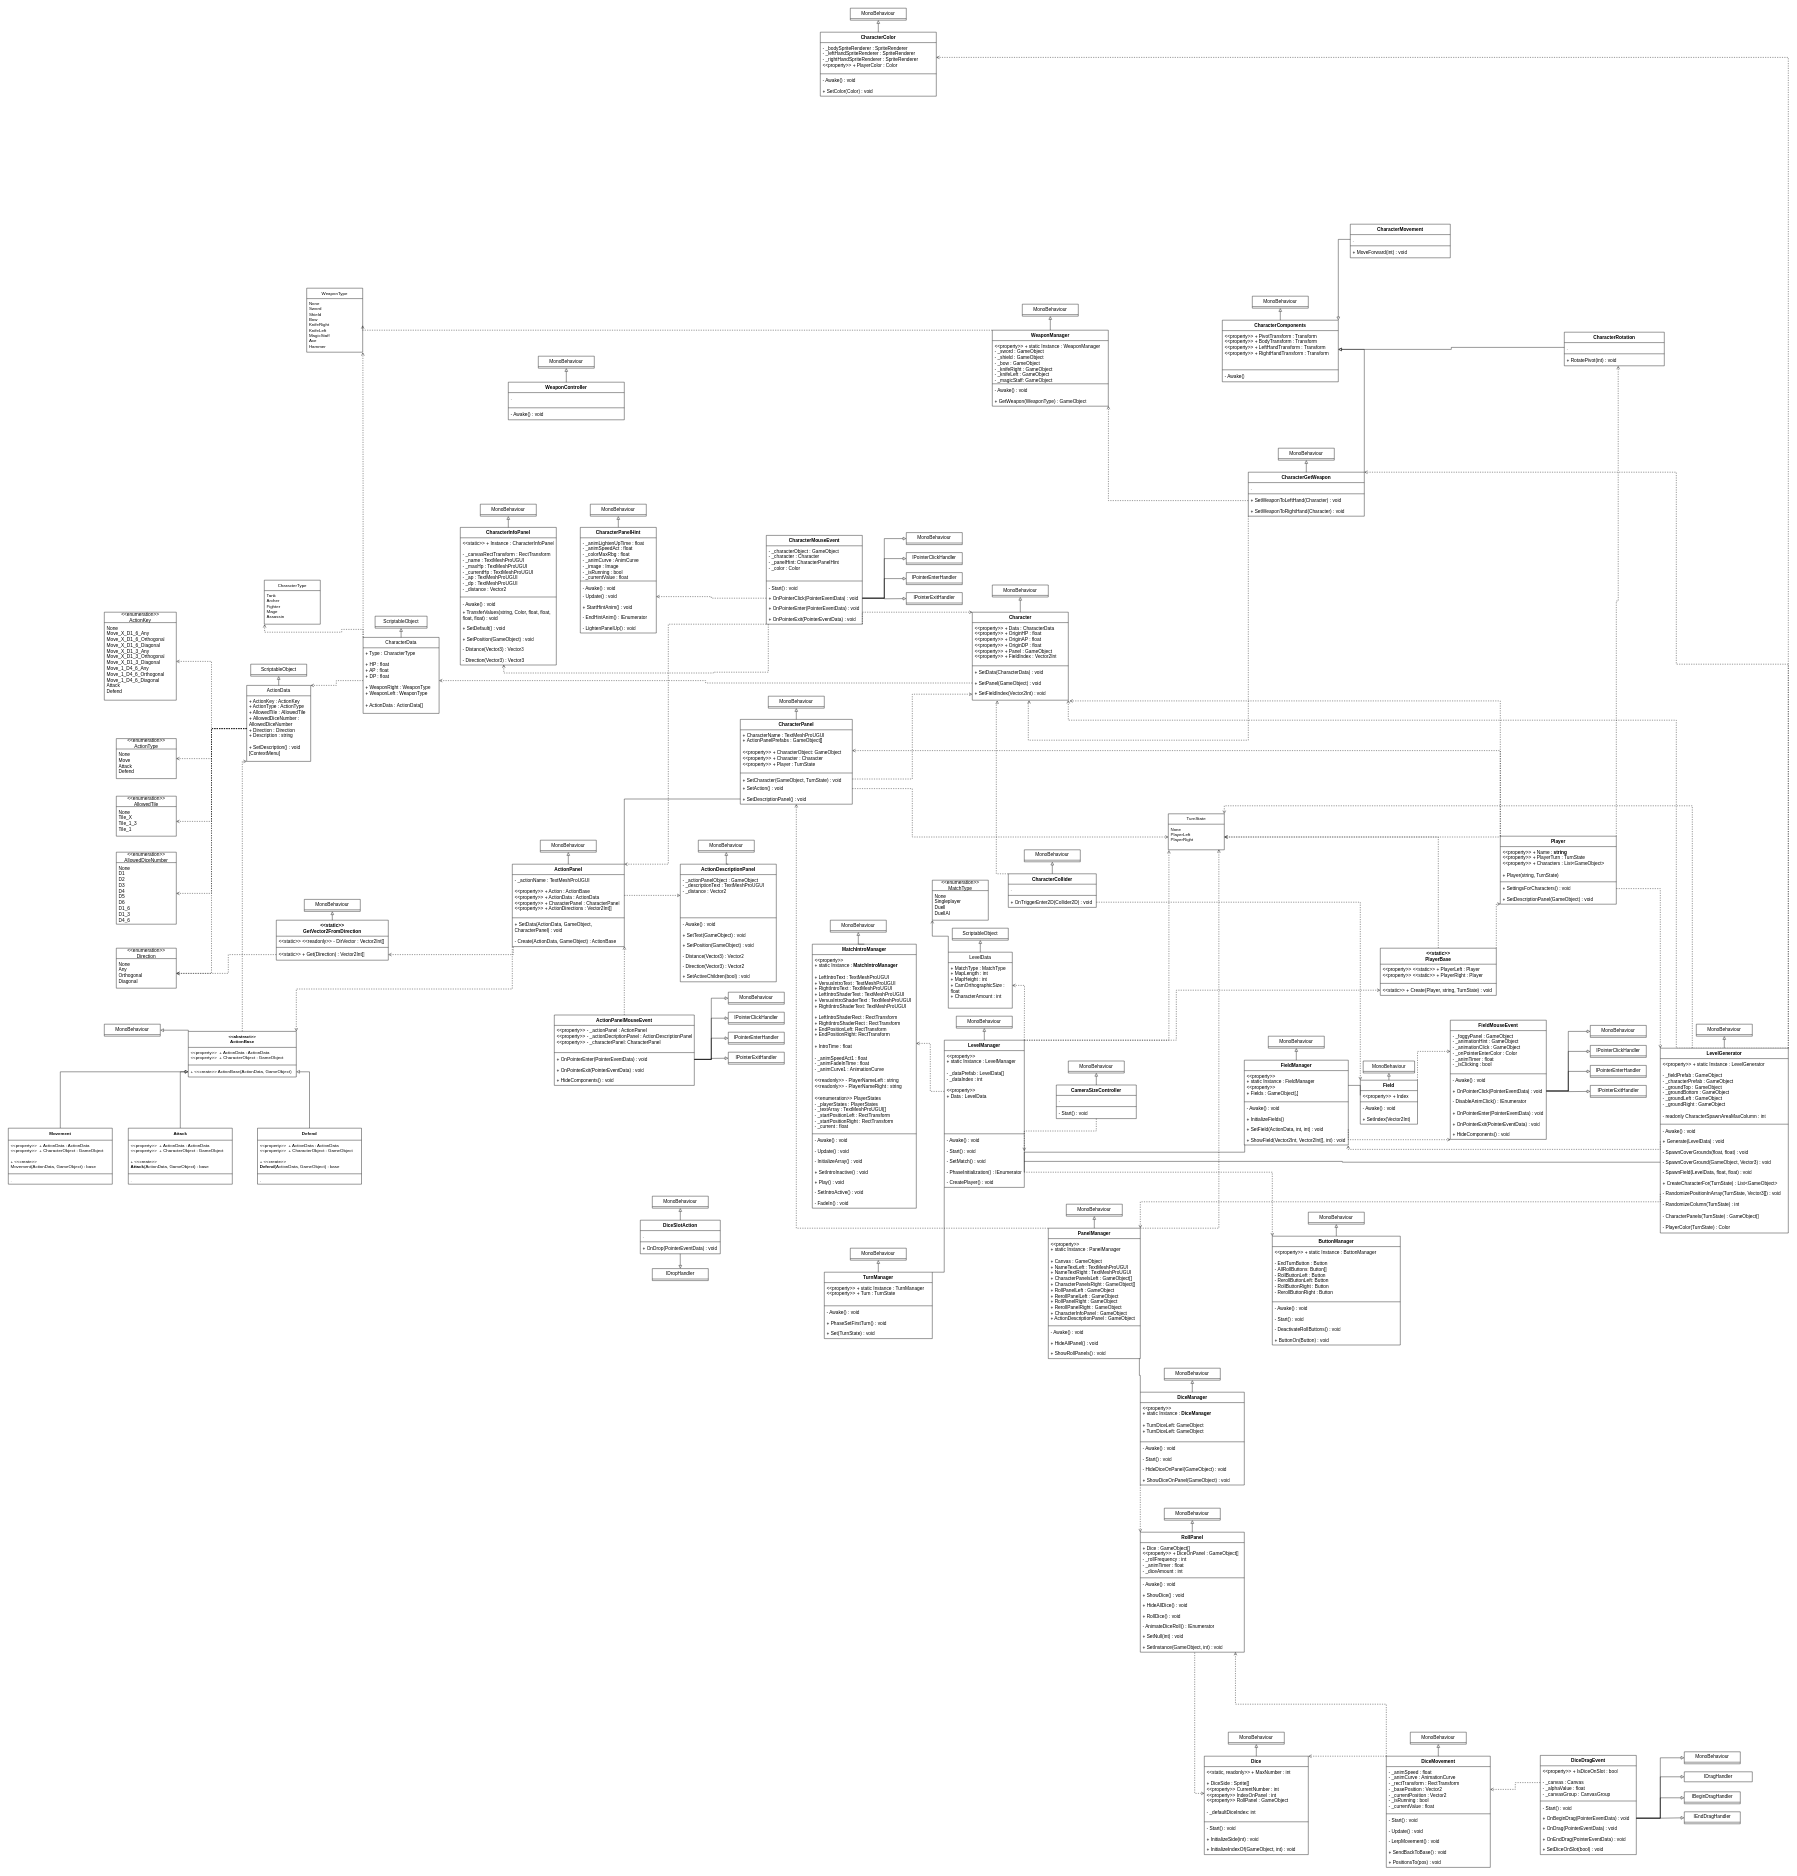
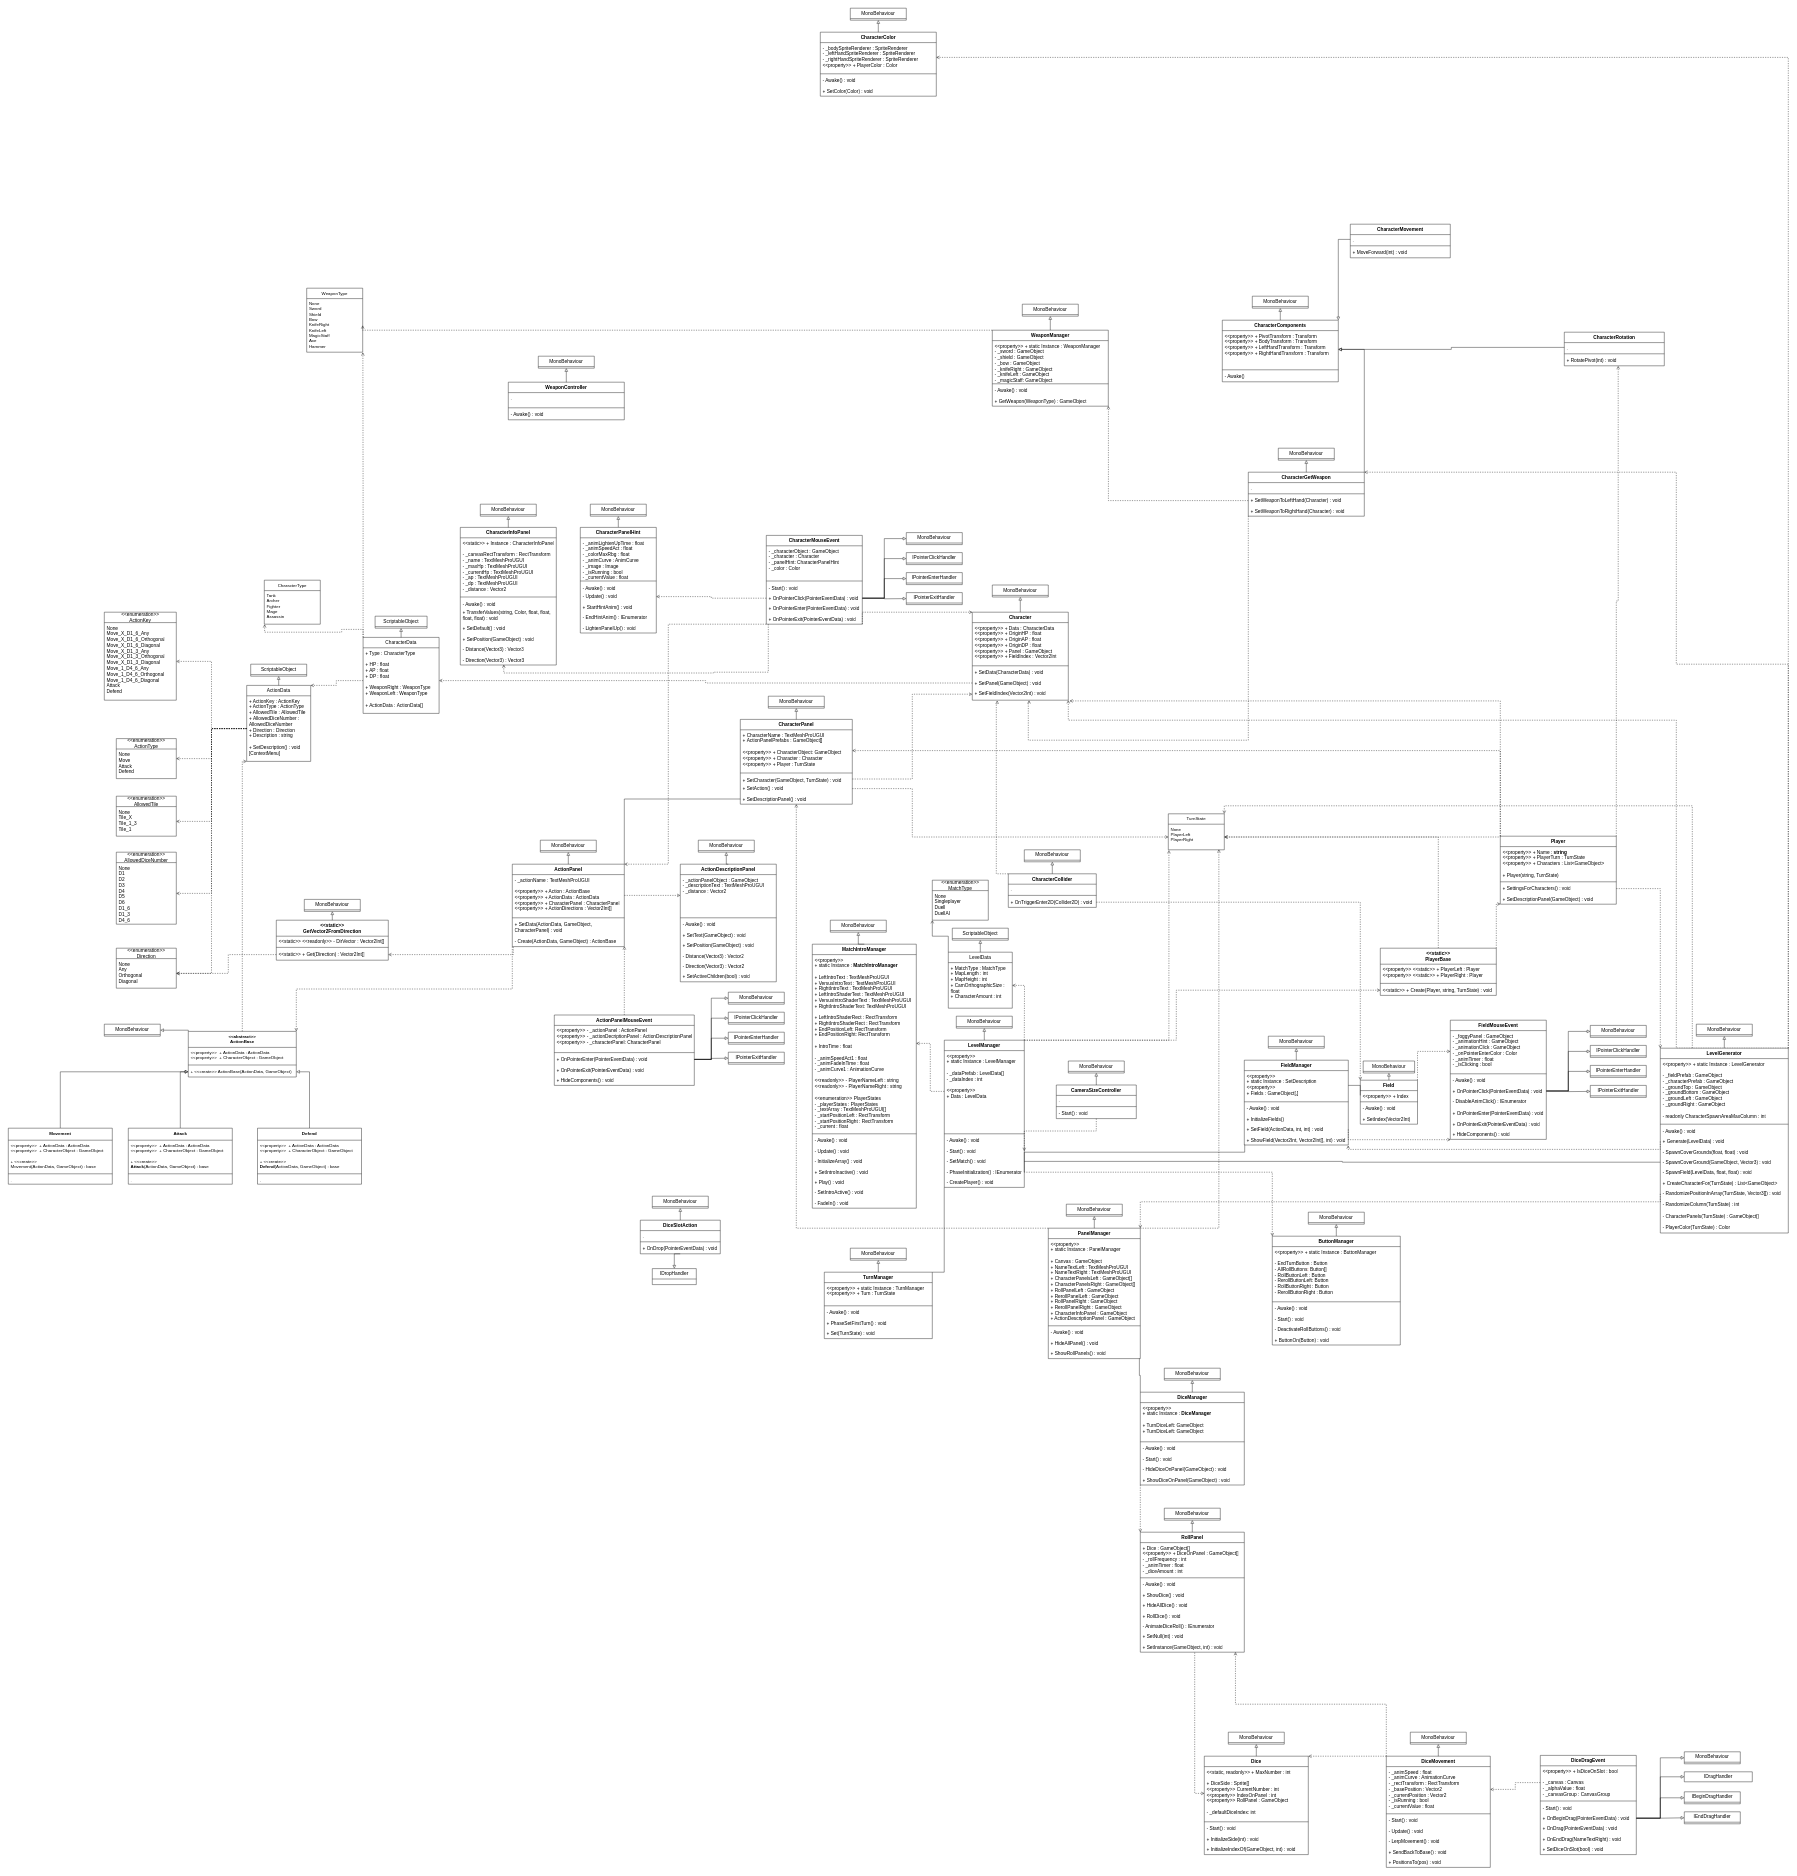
(1285, 1085) -> (1288, 1085)
(680, 1275) -> (674, 1277)
(1588, 1839) -> (1584, 1839)
